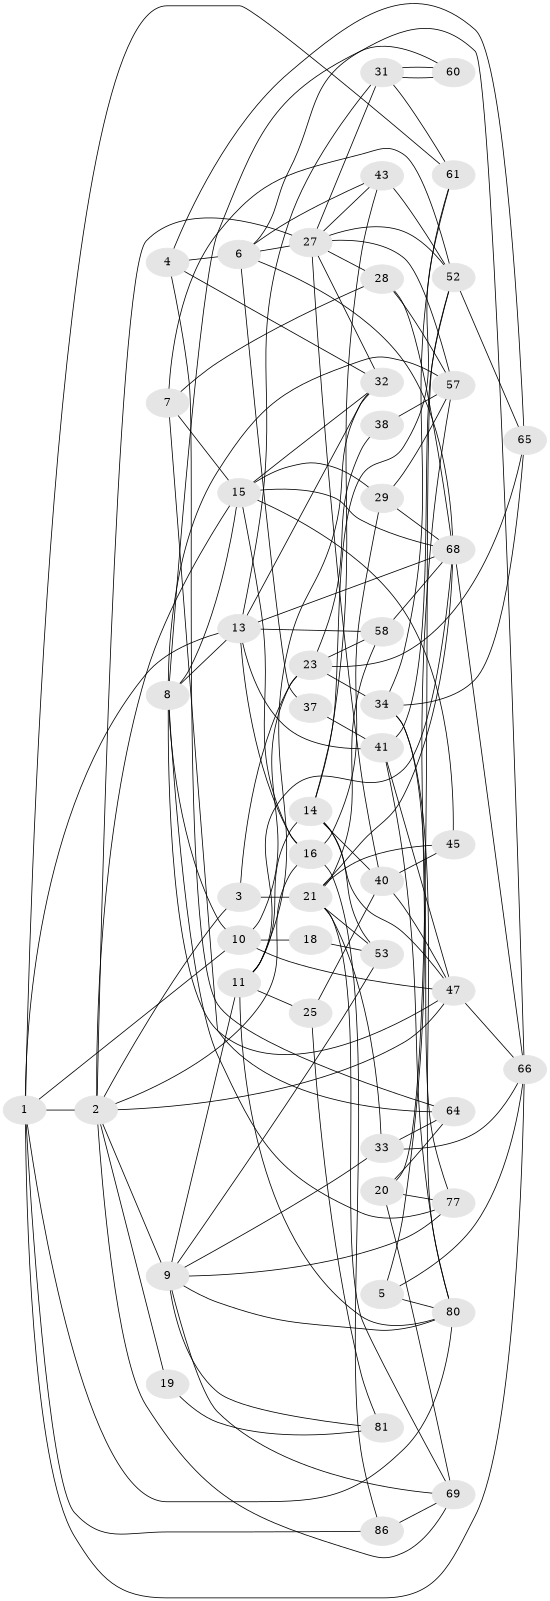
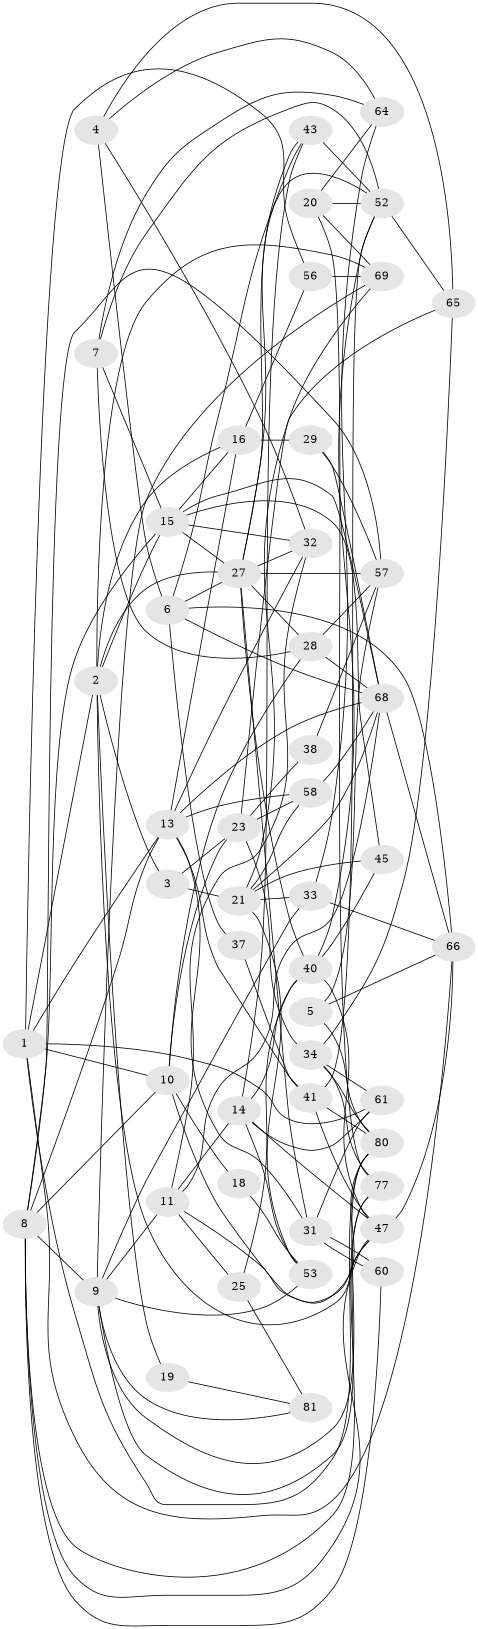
(313, 463) -> (203, 548)
none -> (346, 586)
none -> (206, 842)
(132, 1193) -> (67, 1265)
(382, 1531) -> (311, 276)
